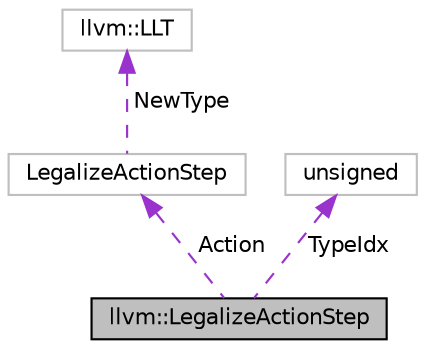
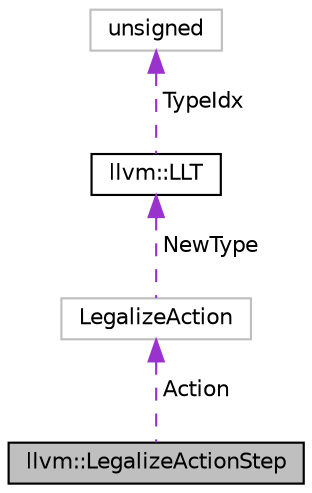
(127, 30) -> (156, 174)
(127, 174) -> (156, 319)
(288, 255) -> (156, 113)
